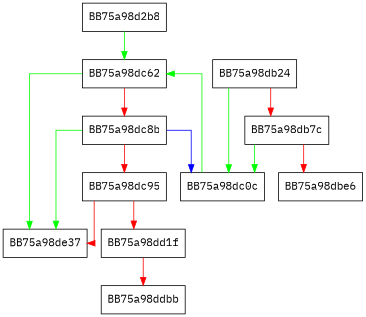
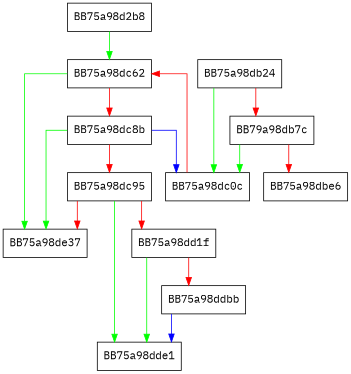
(202, 109) -> (187, 109)
(287, 130) -> (272, 130)
none -> (139, 356)
